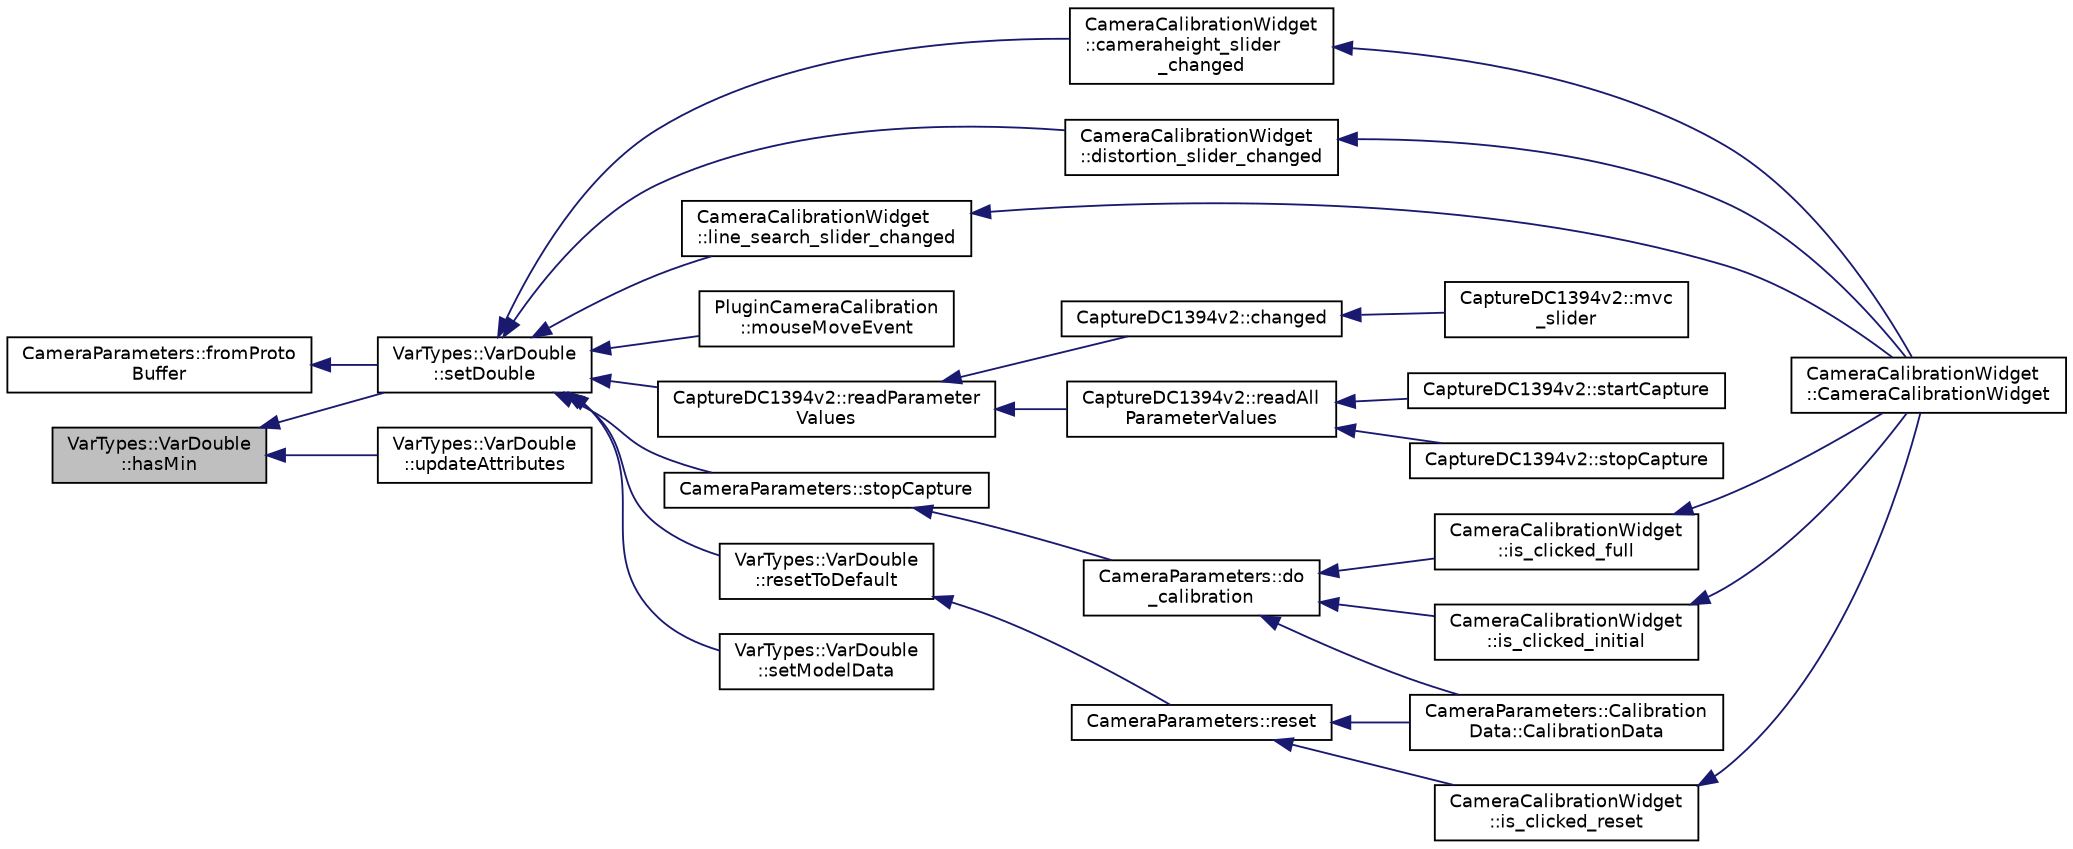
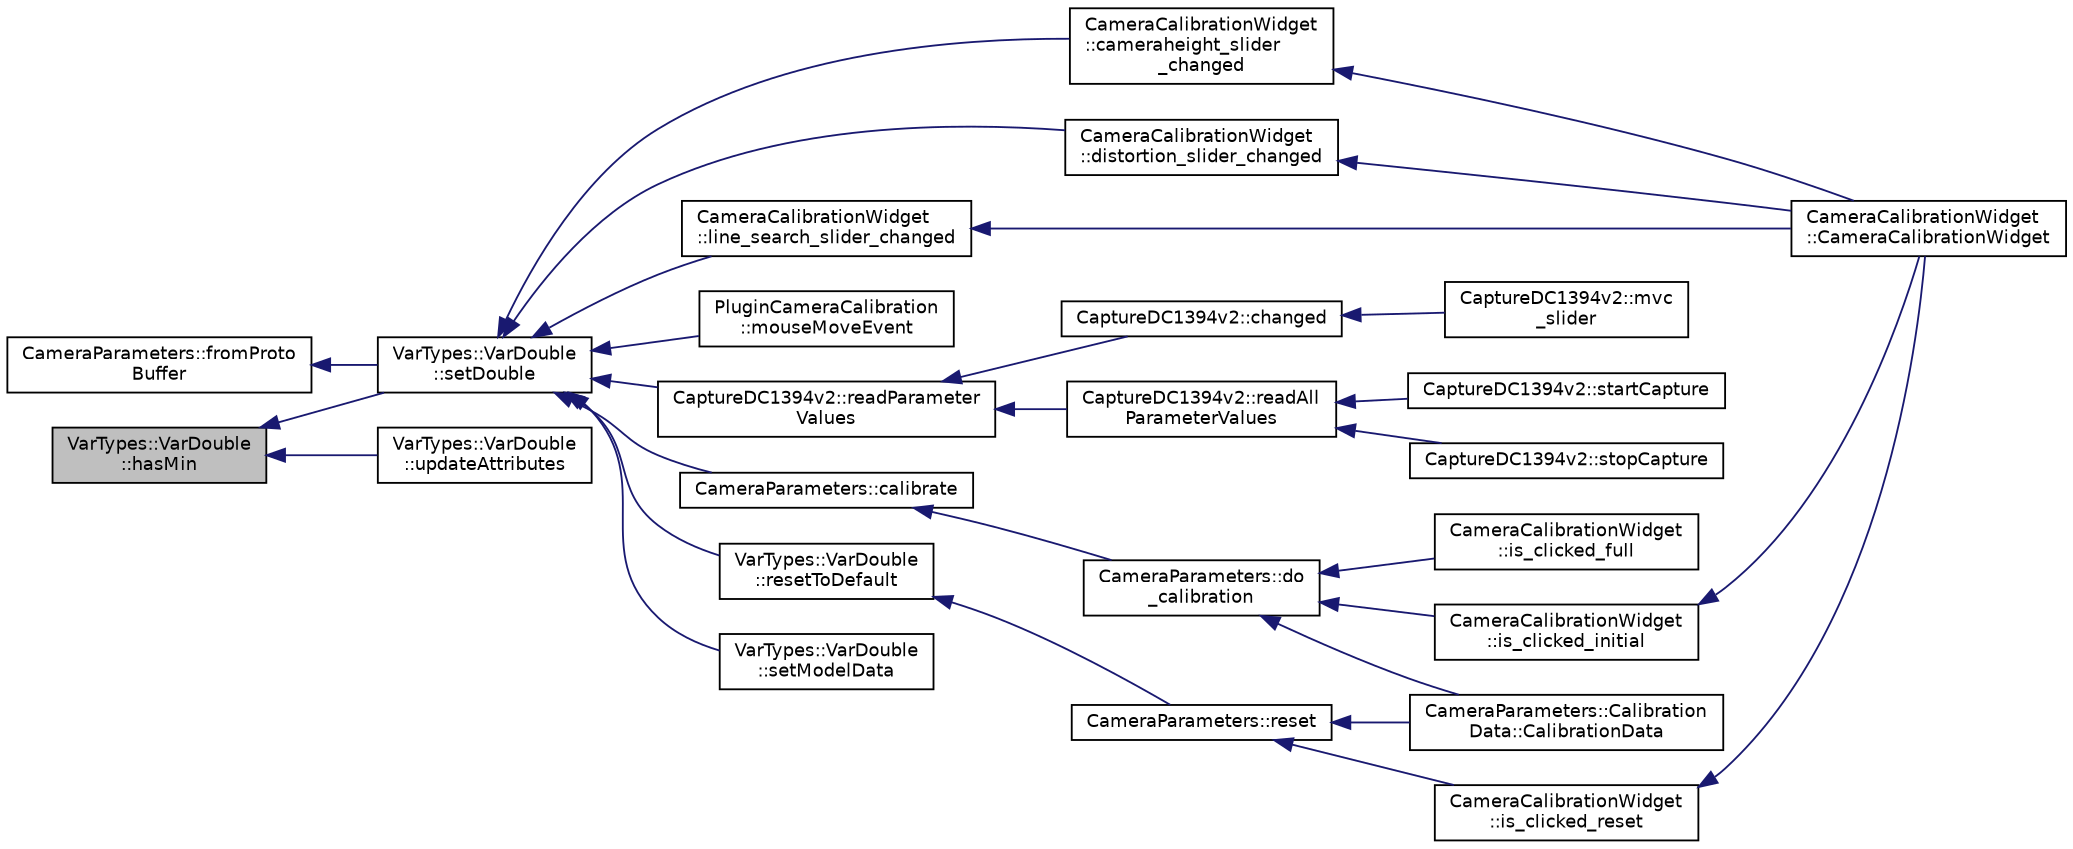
(1790, 466) -> none
(827, 490) -> (827, 490)
